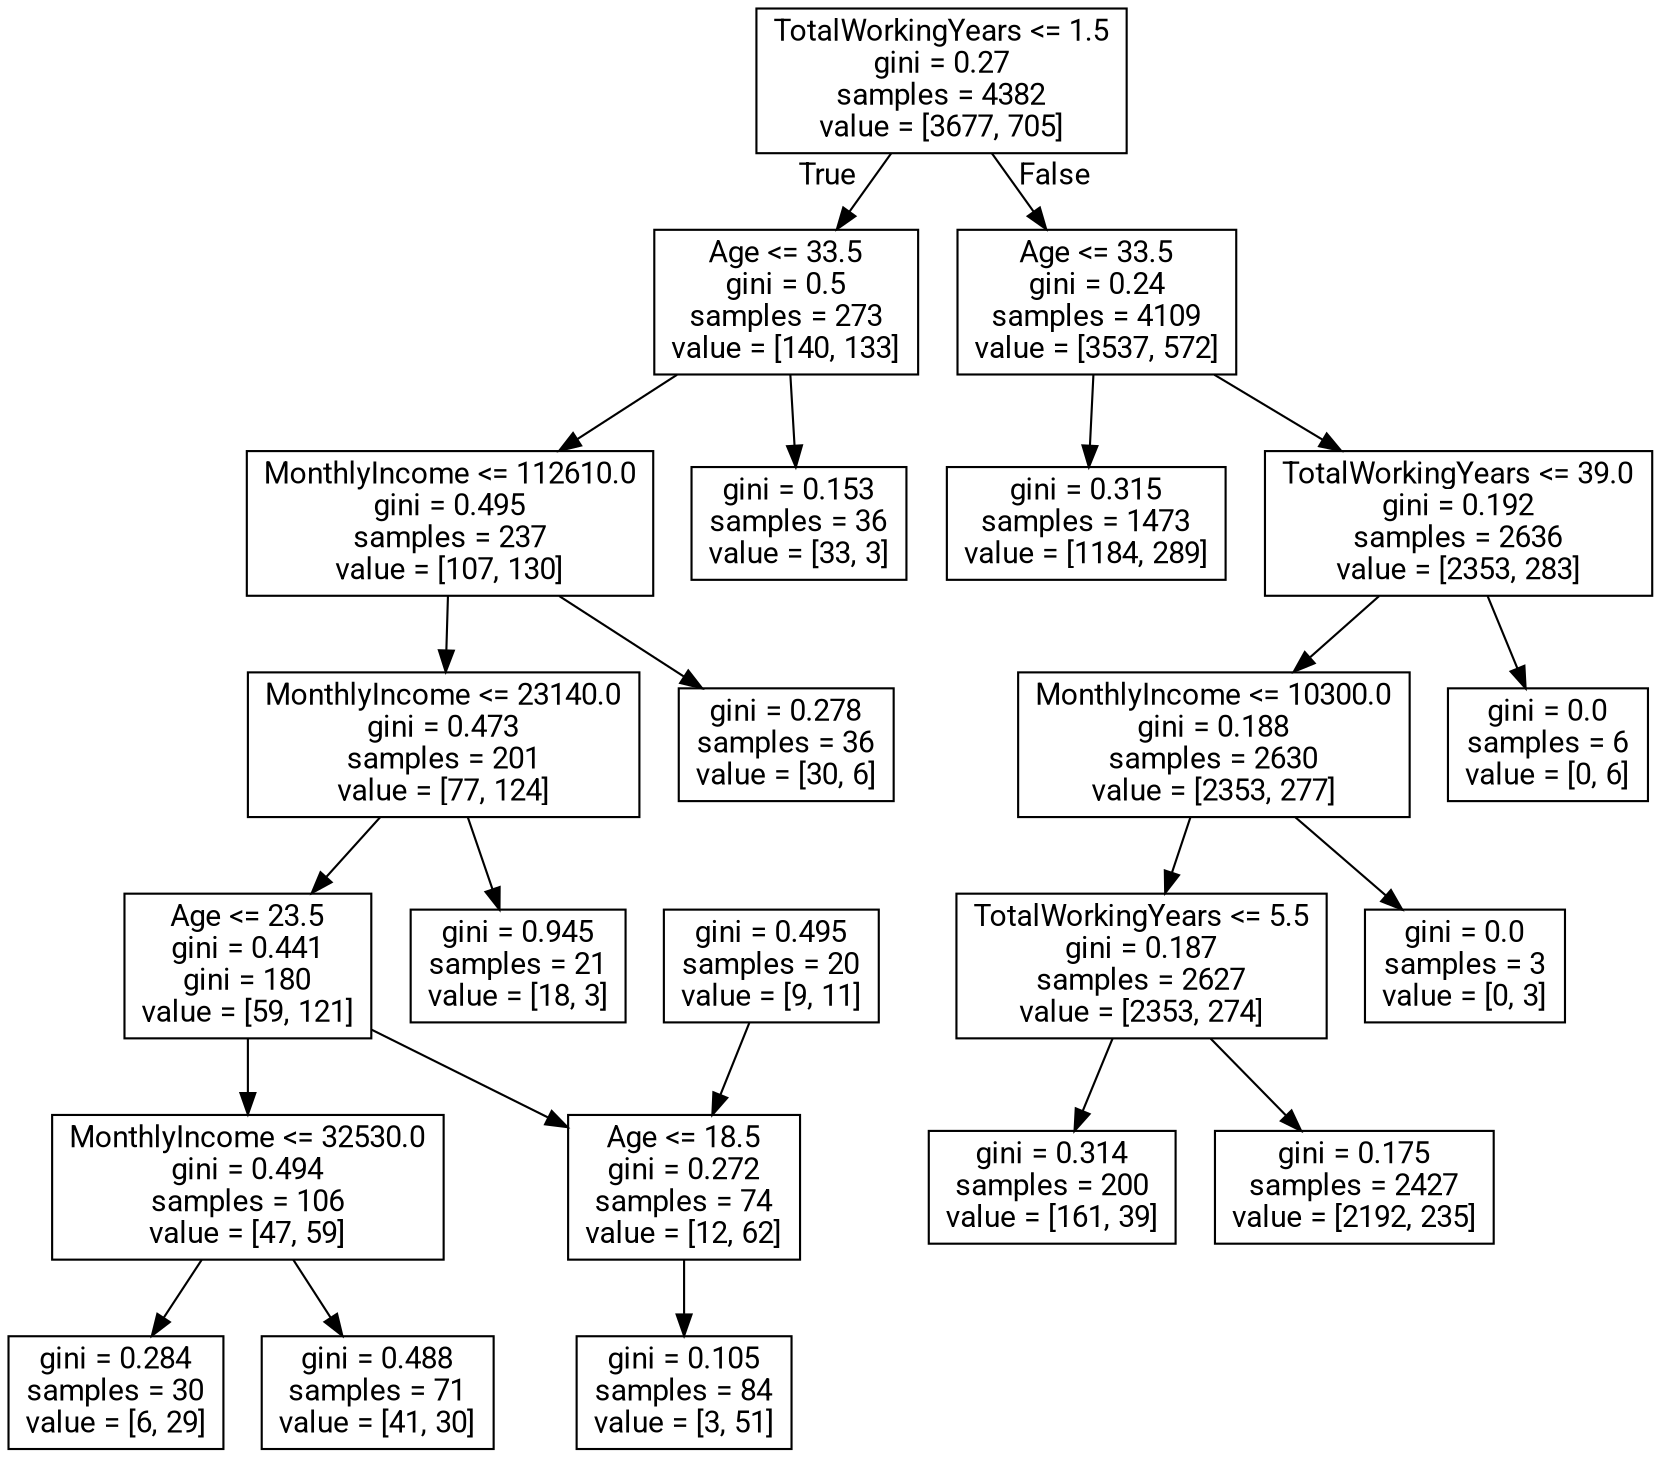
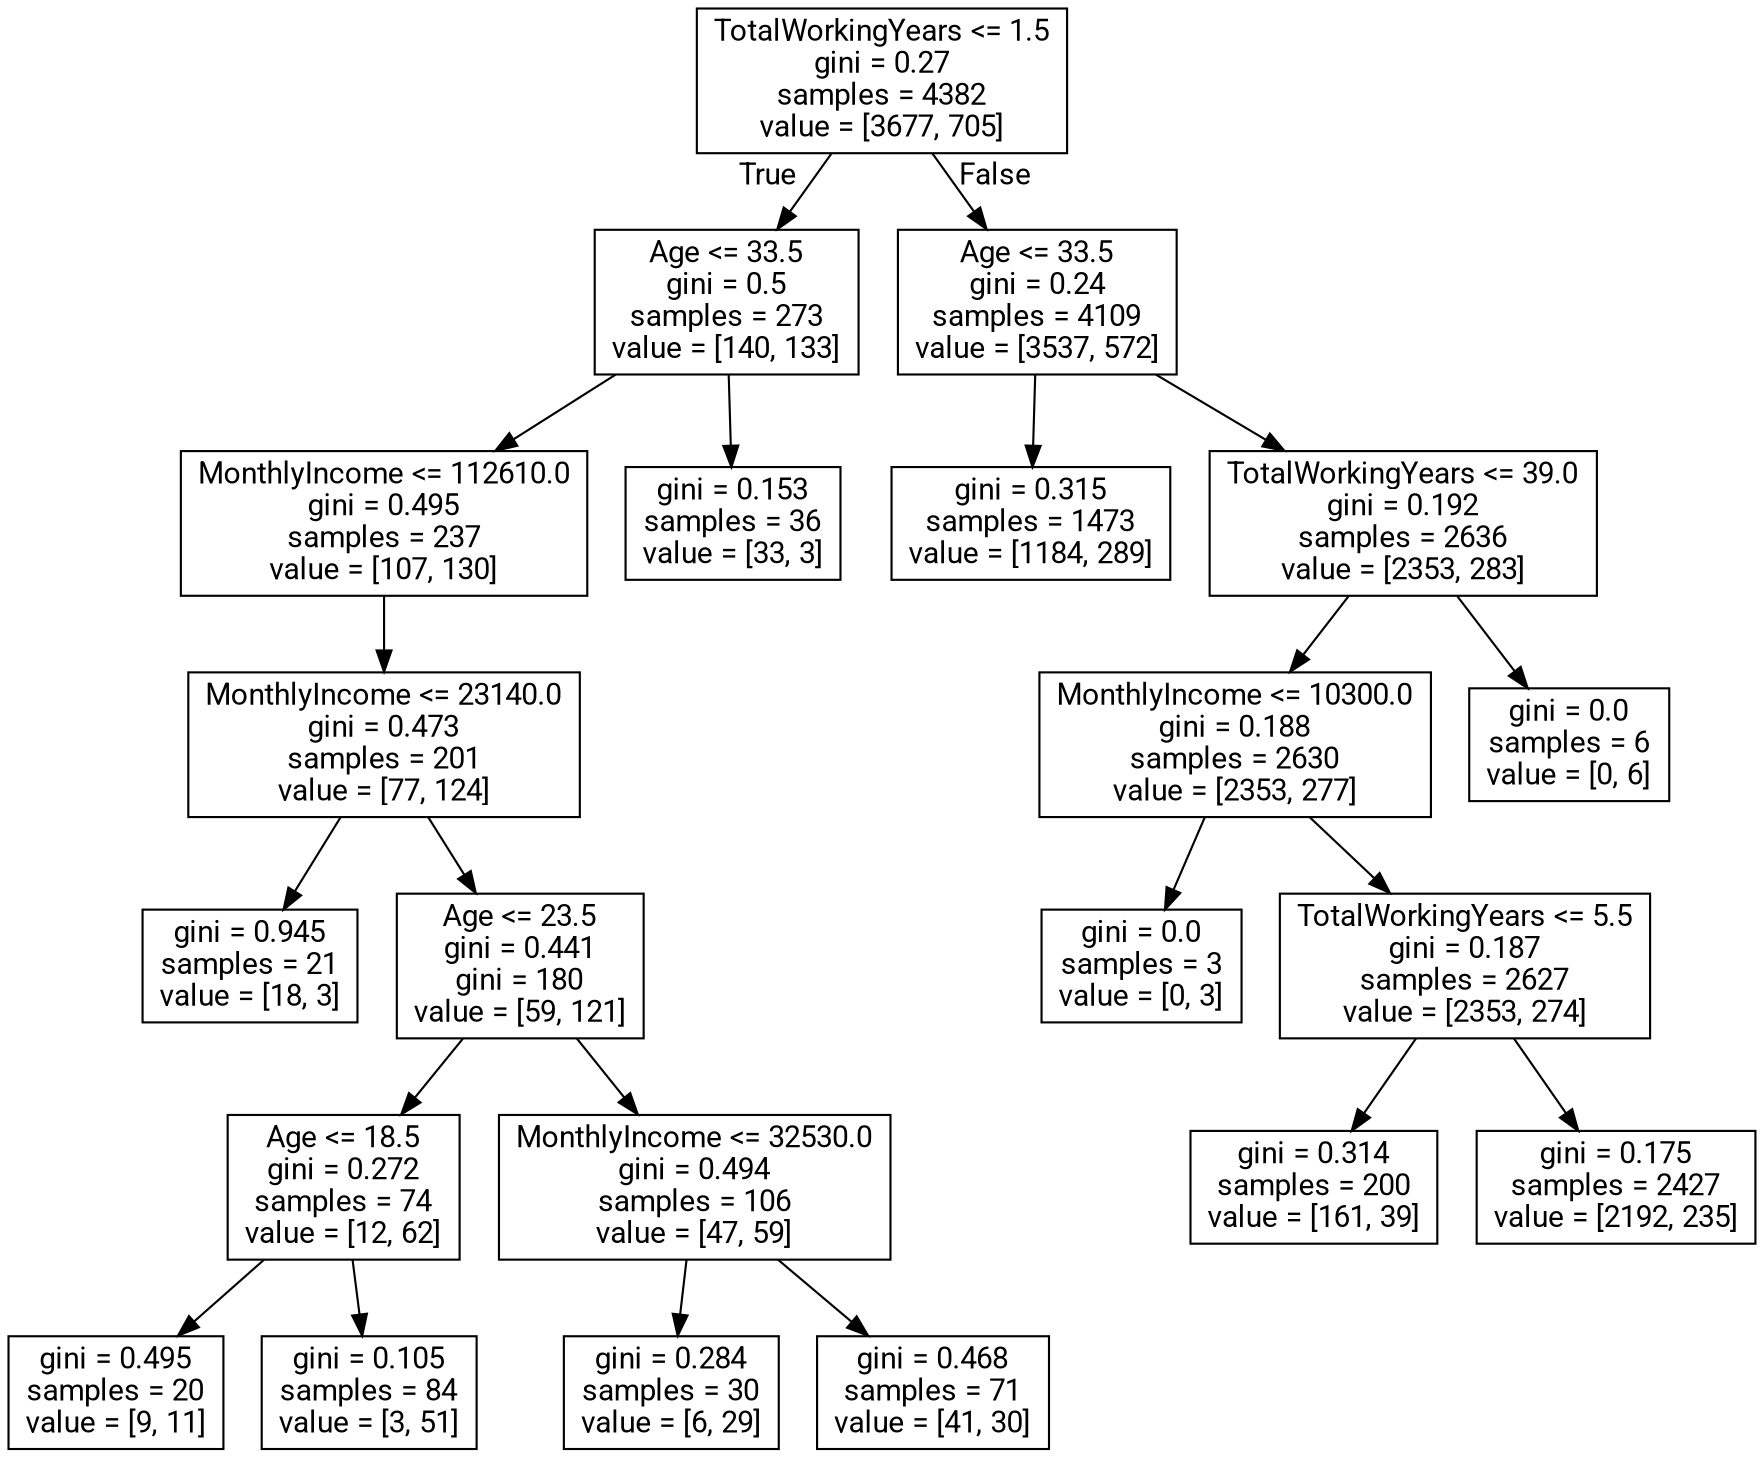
(786, 745) -> none
(735, 1059) -> (229, 1291)
(378, 1393) -> (933, 1393)
